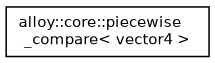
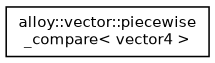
(108, 32) -> (108, 32)
